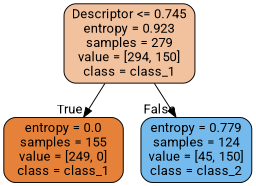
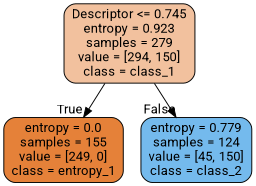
(64, 150) -> (64, 150)
